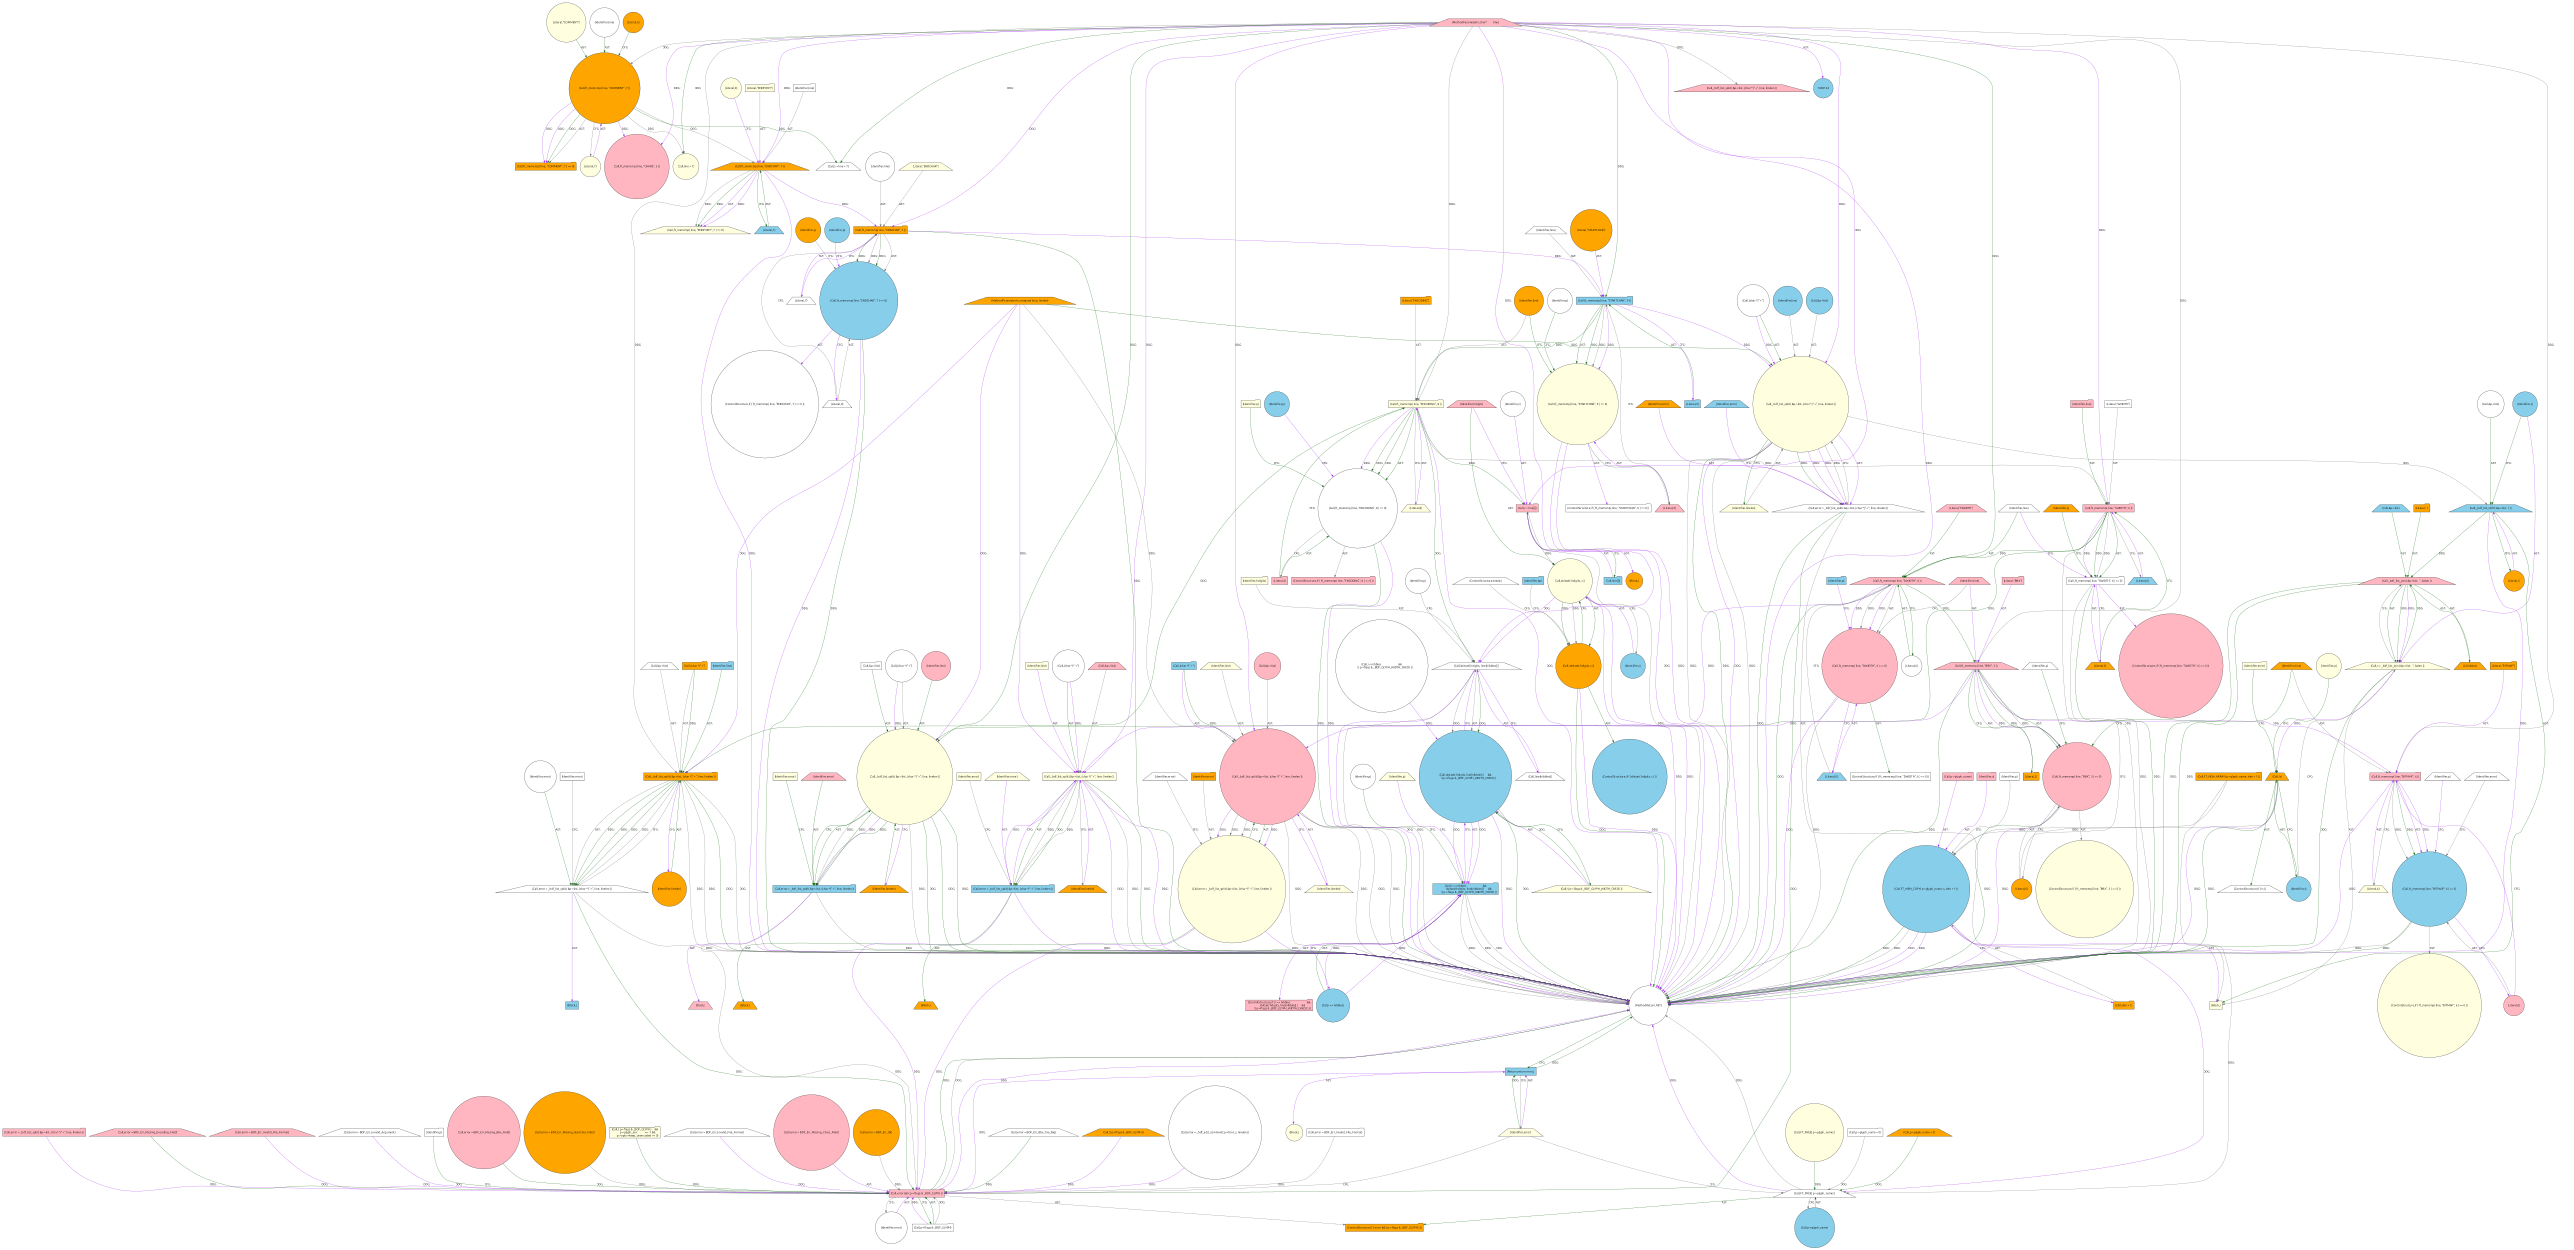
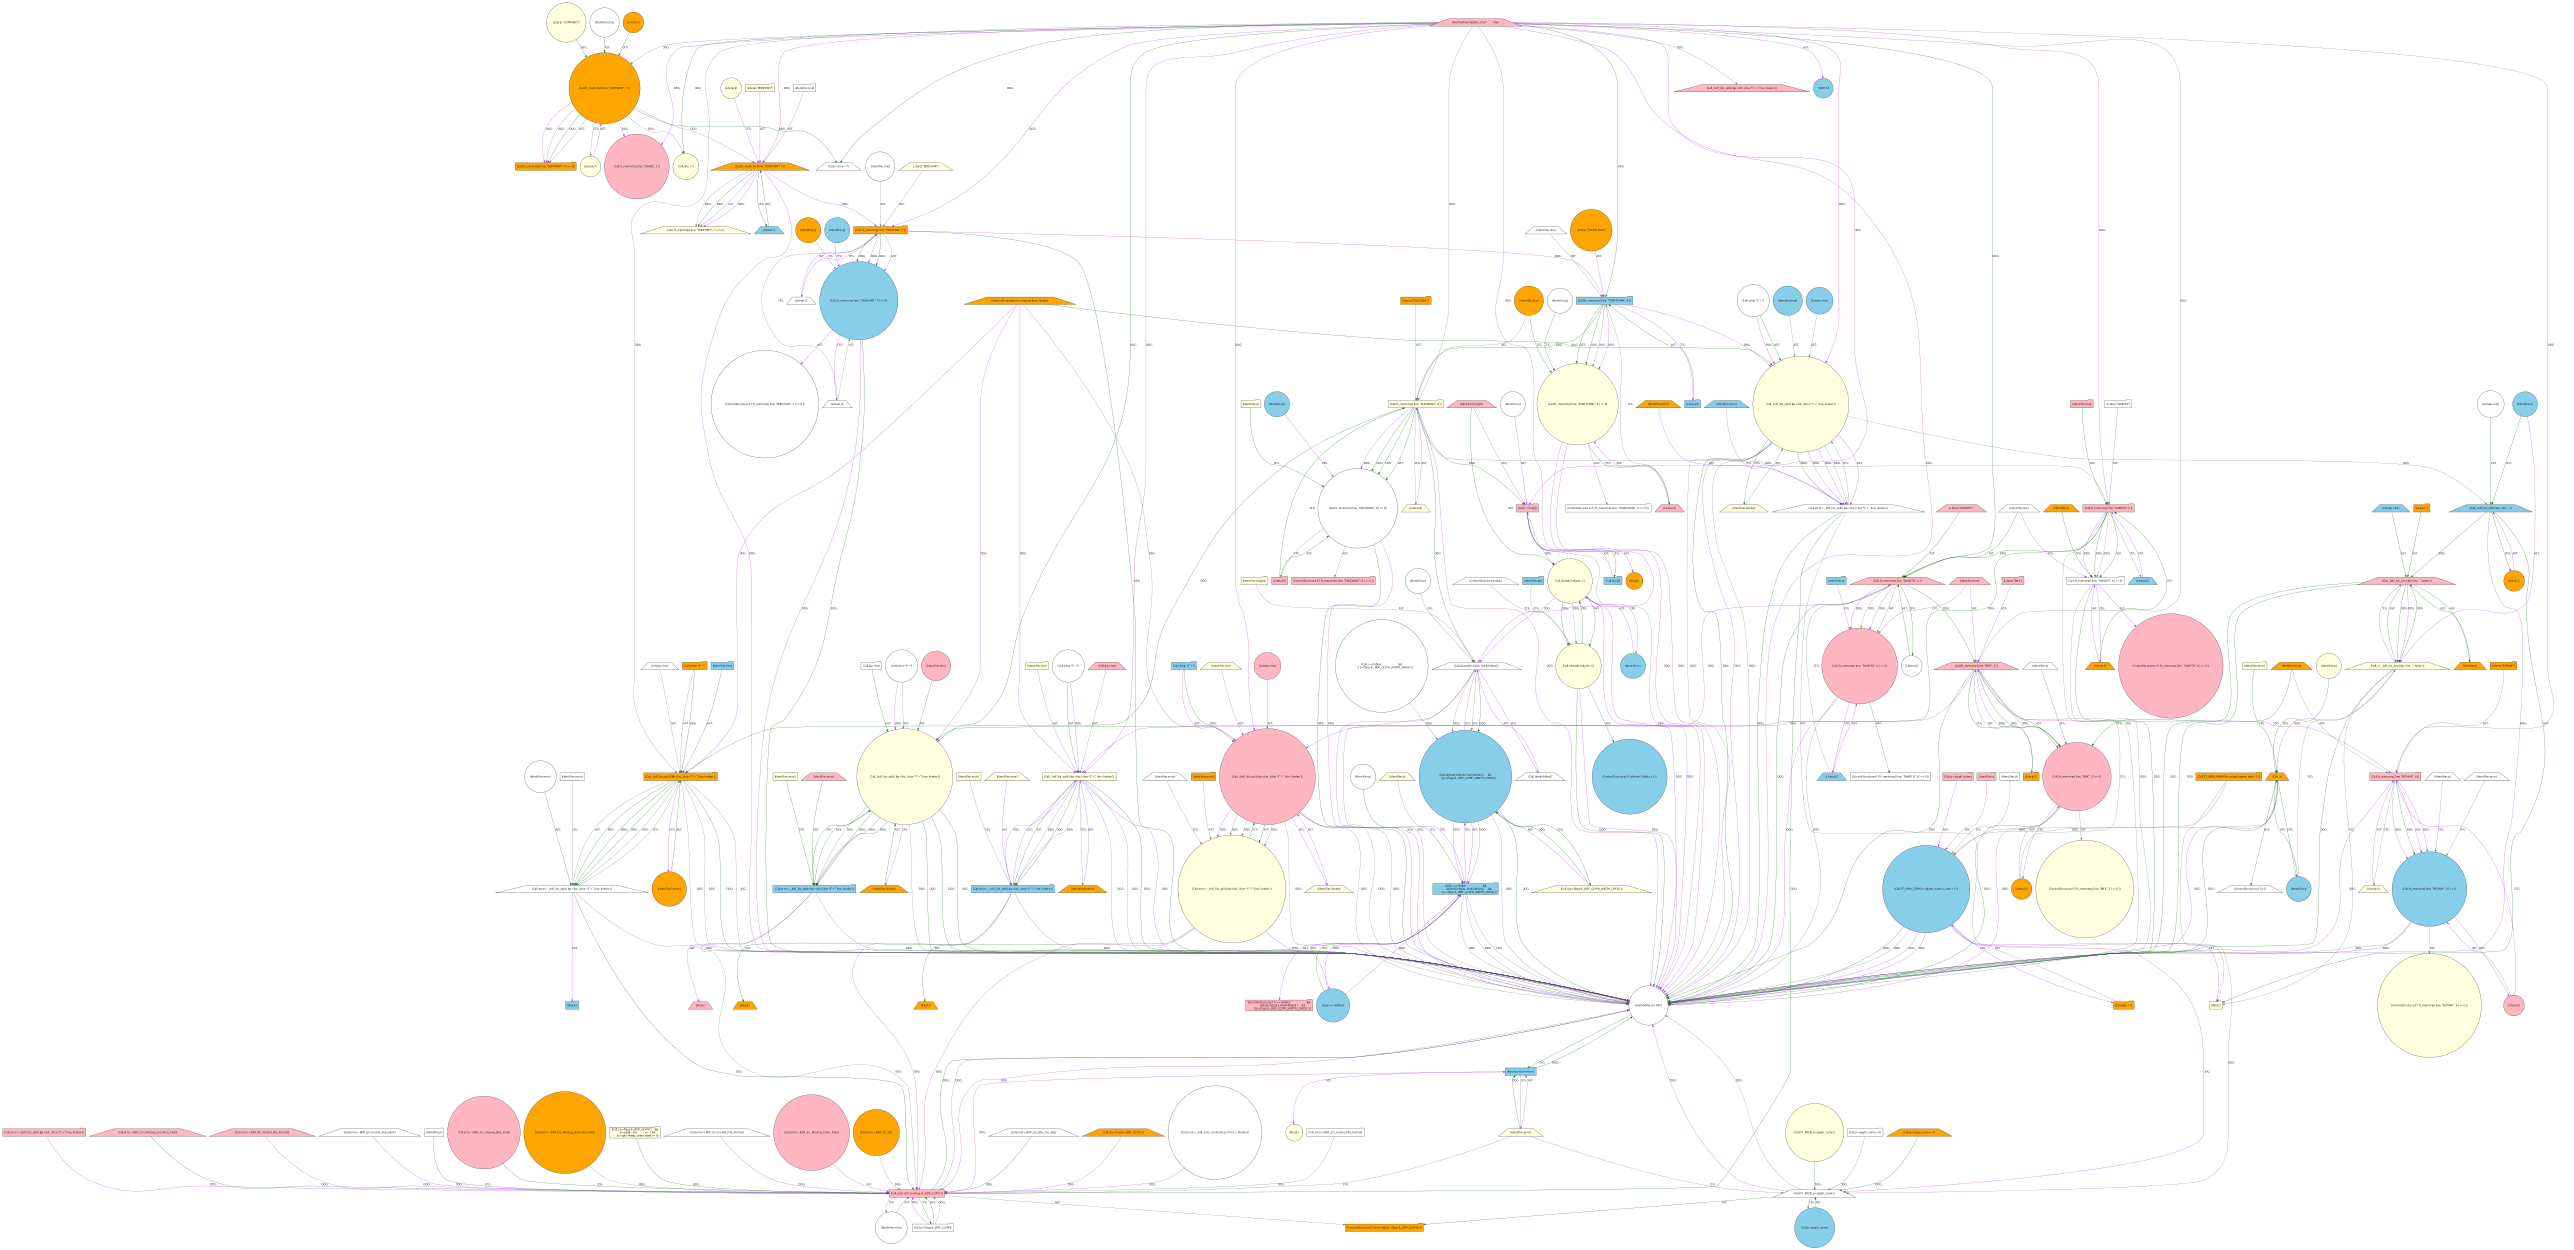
(1578, 666) -> (1578, 666)
